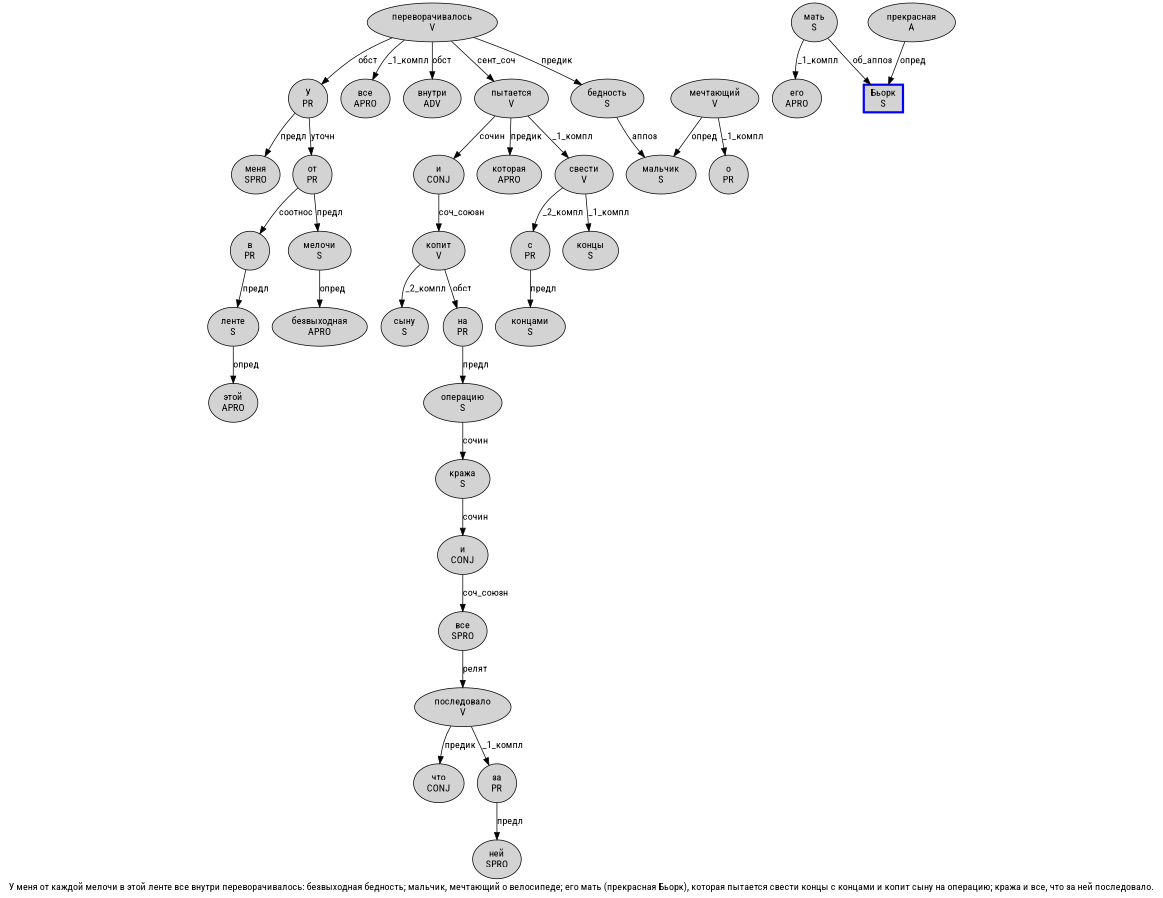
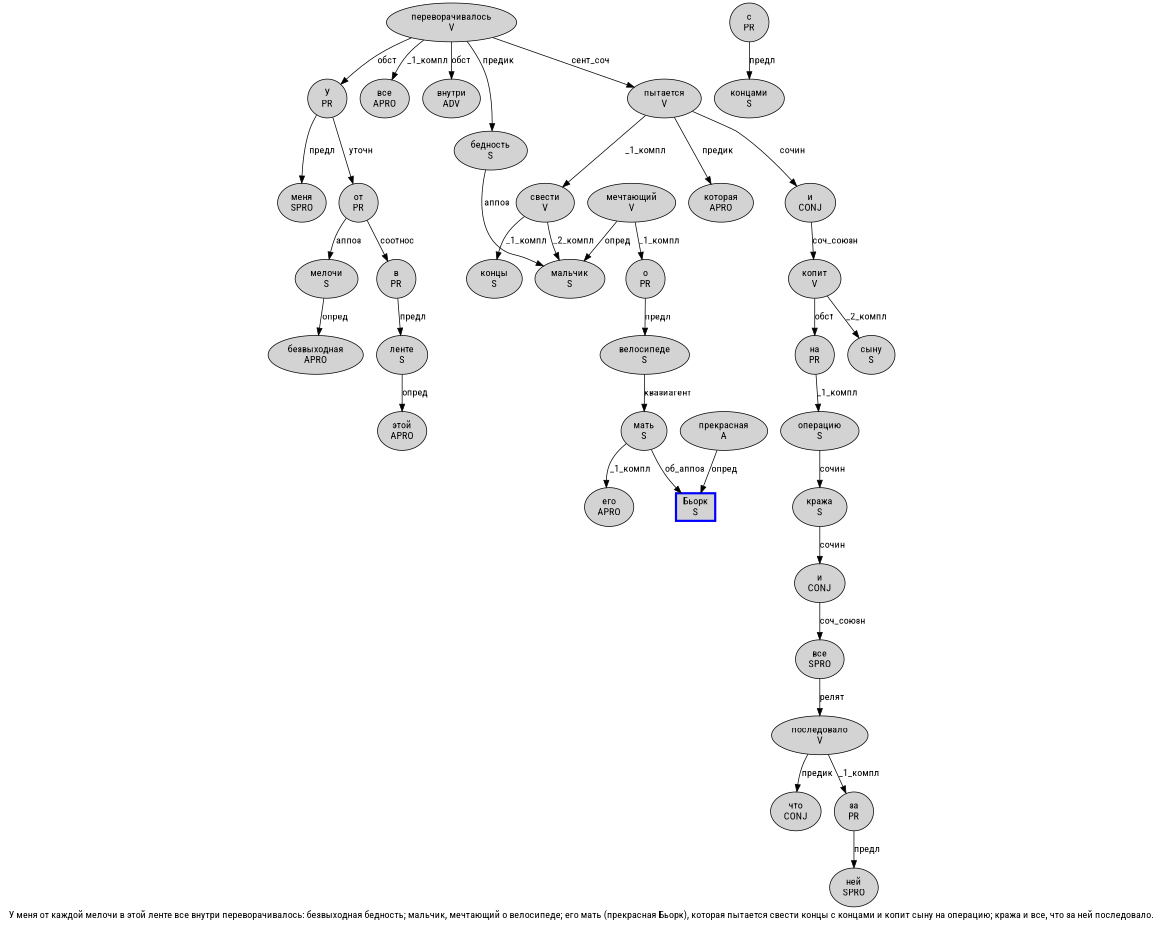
(545, 204) -> (551, 238)
(330, 213) -> (349, 241)
none -> (645, 355)
(476, 365) -> (838, 393)
